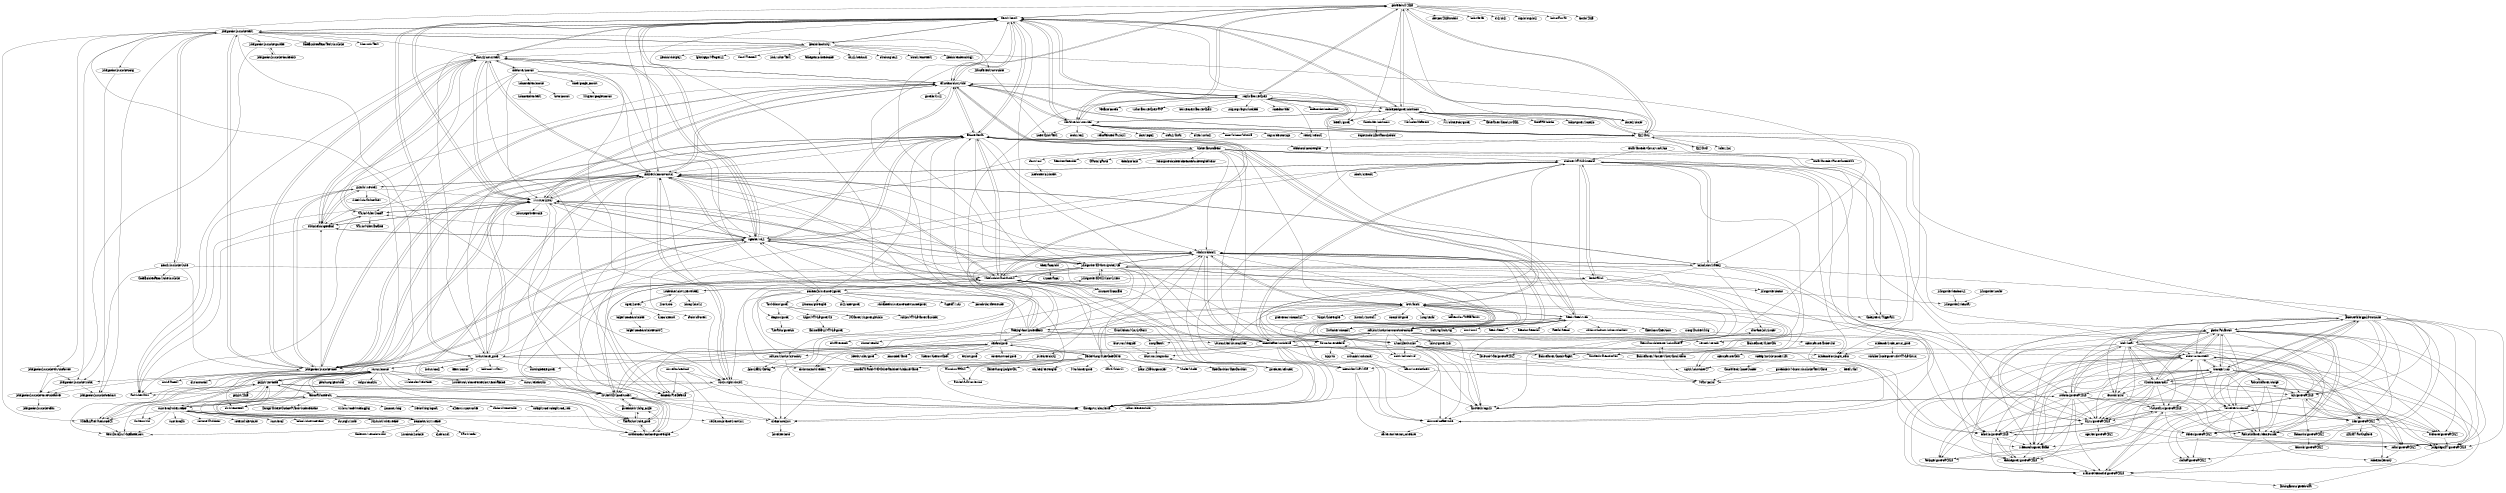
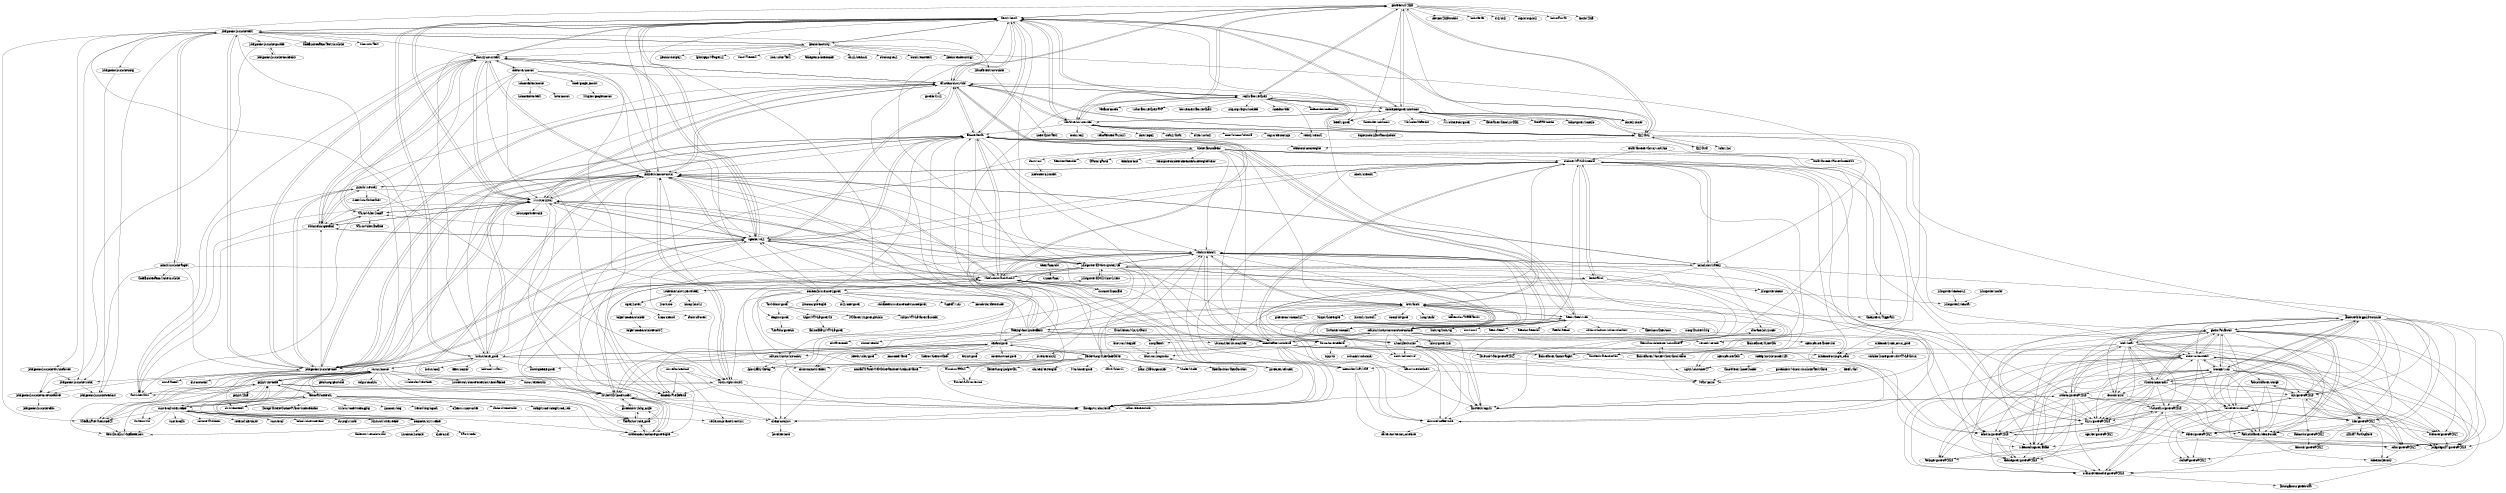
(1063, 129) -> (1025, 129)
(174, 266) -> (174, 266)
none -> (1558, 312)
(1345, 350) -> none
